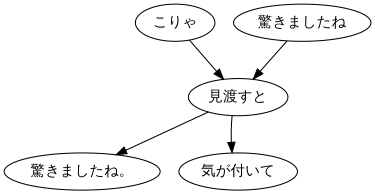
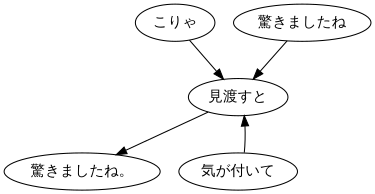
(231, 129) -> (245, 139)
